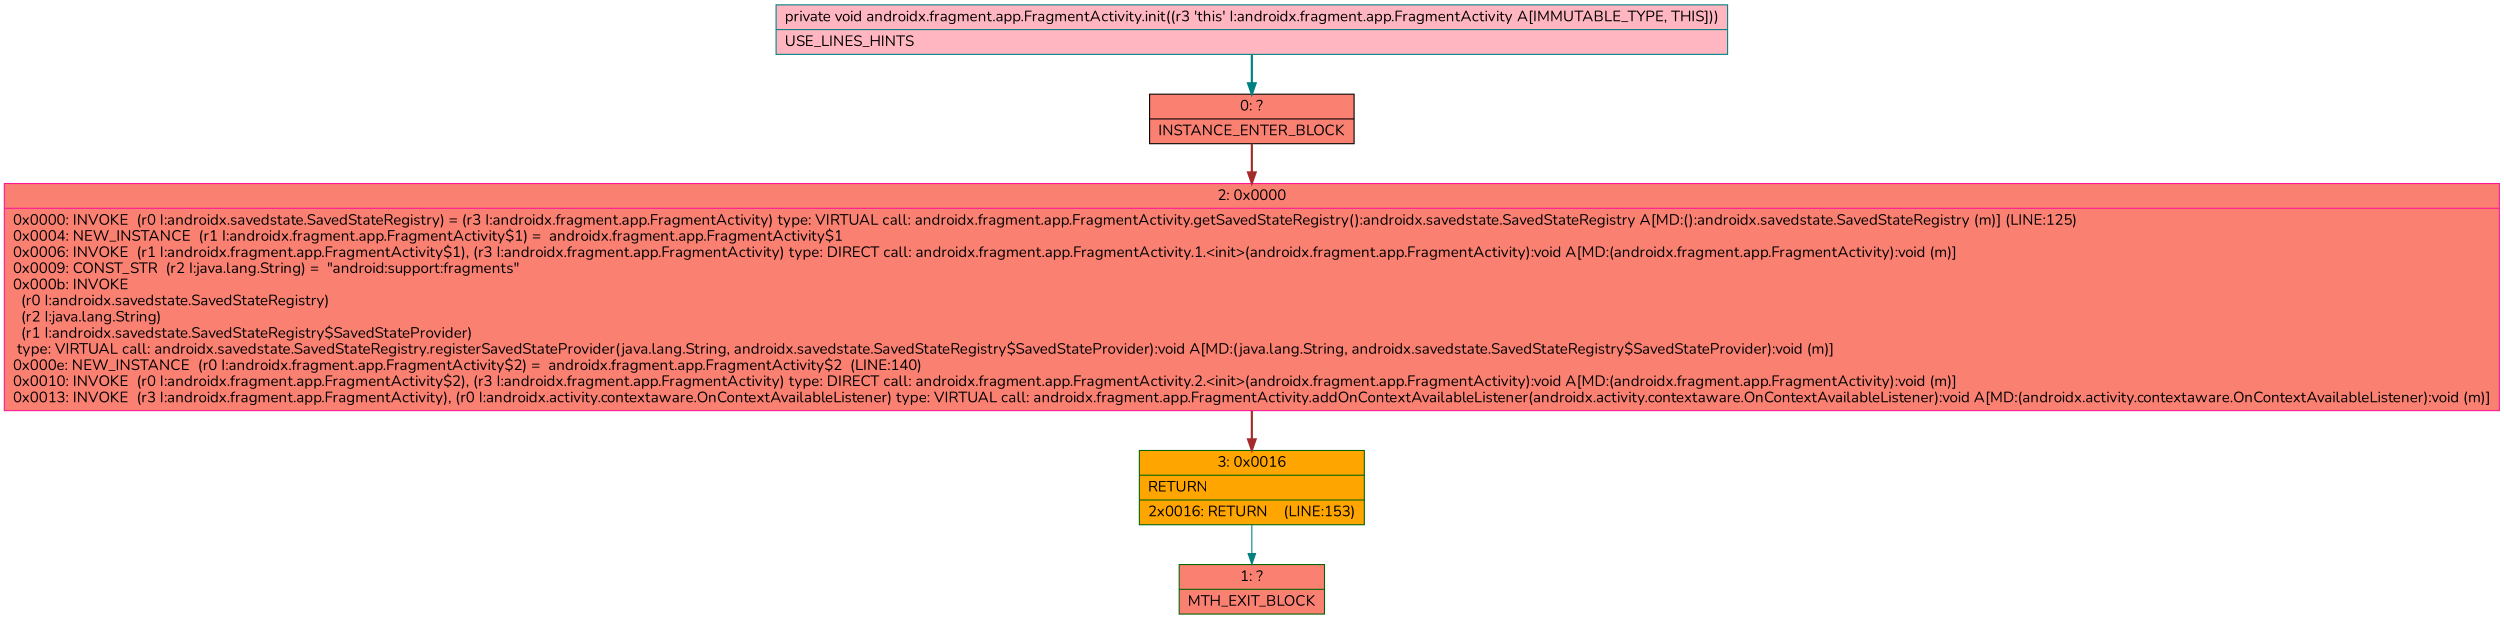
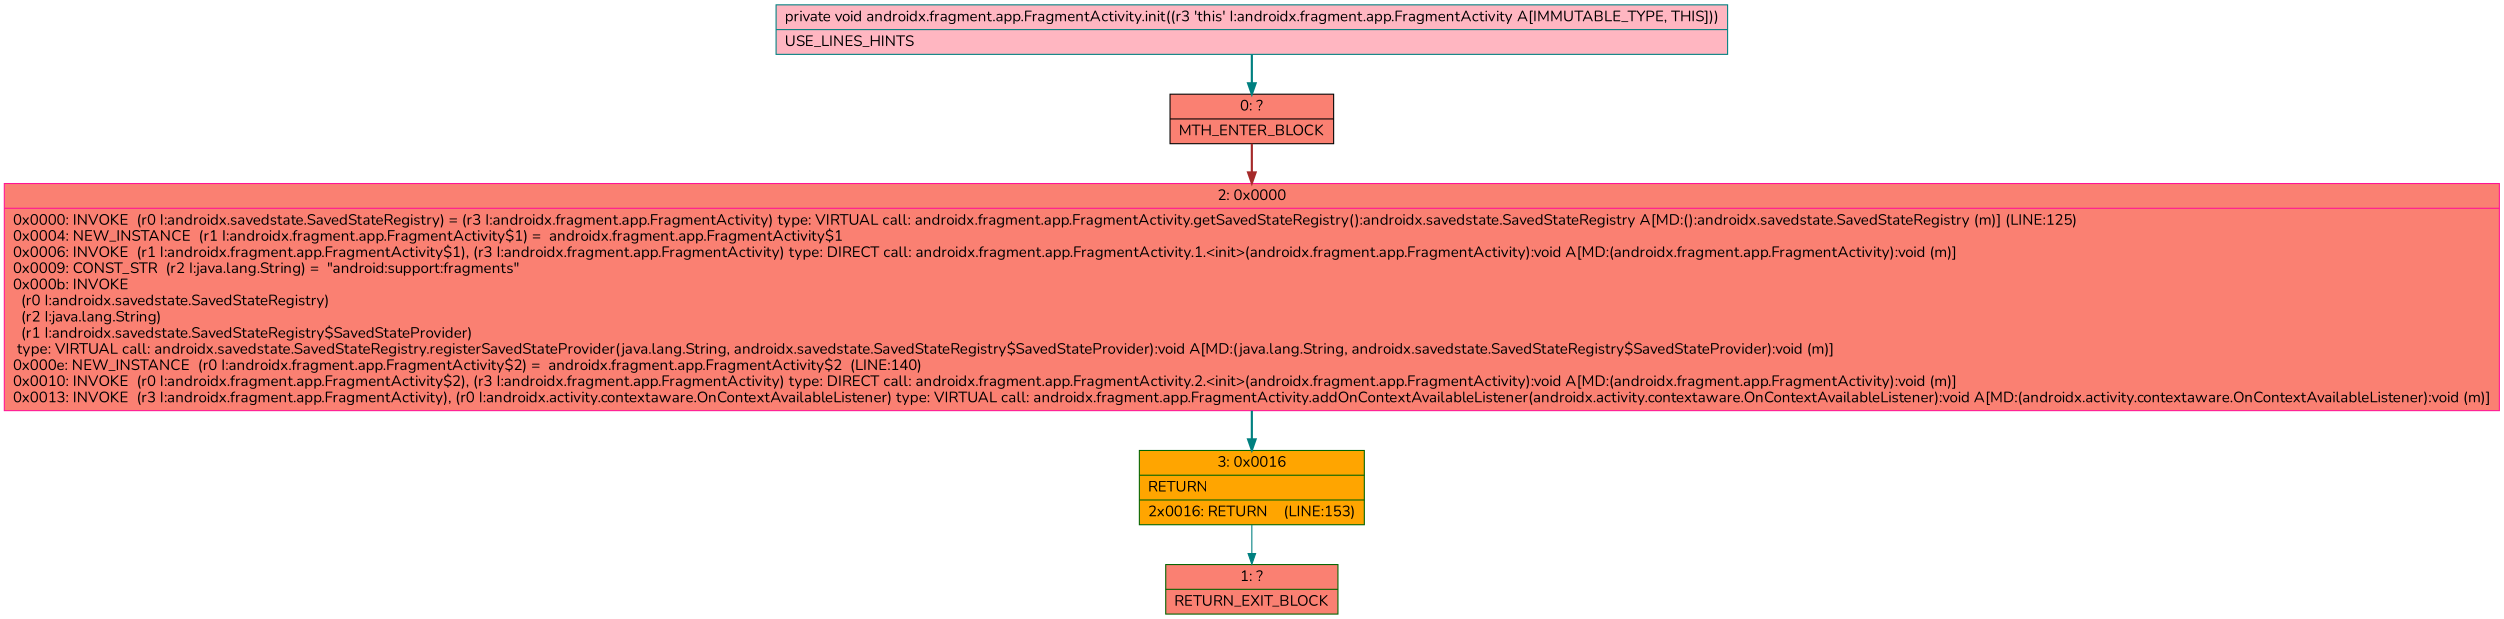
(1252, 131) -> (1252, 131)
(1252, 425) -> (1252, 425)
(1252, 601) -> (1252, 601)
